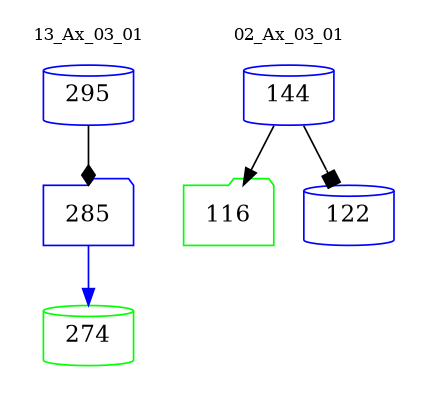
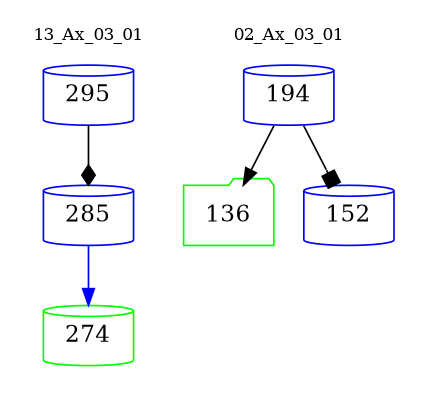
(289, 95) -> (289, 95)
(88, 215) -> (88, 215)
(229, 215) -> (229, 215)
(349, 215) -> (349, 215)
